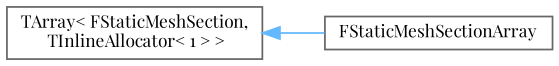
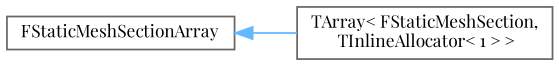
(302, 33) -> (275, 33)
